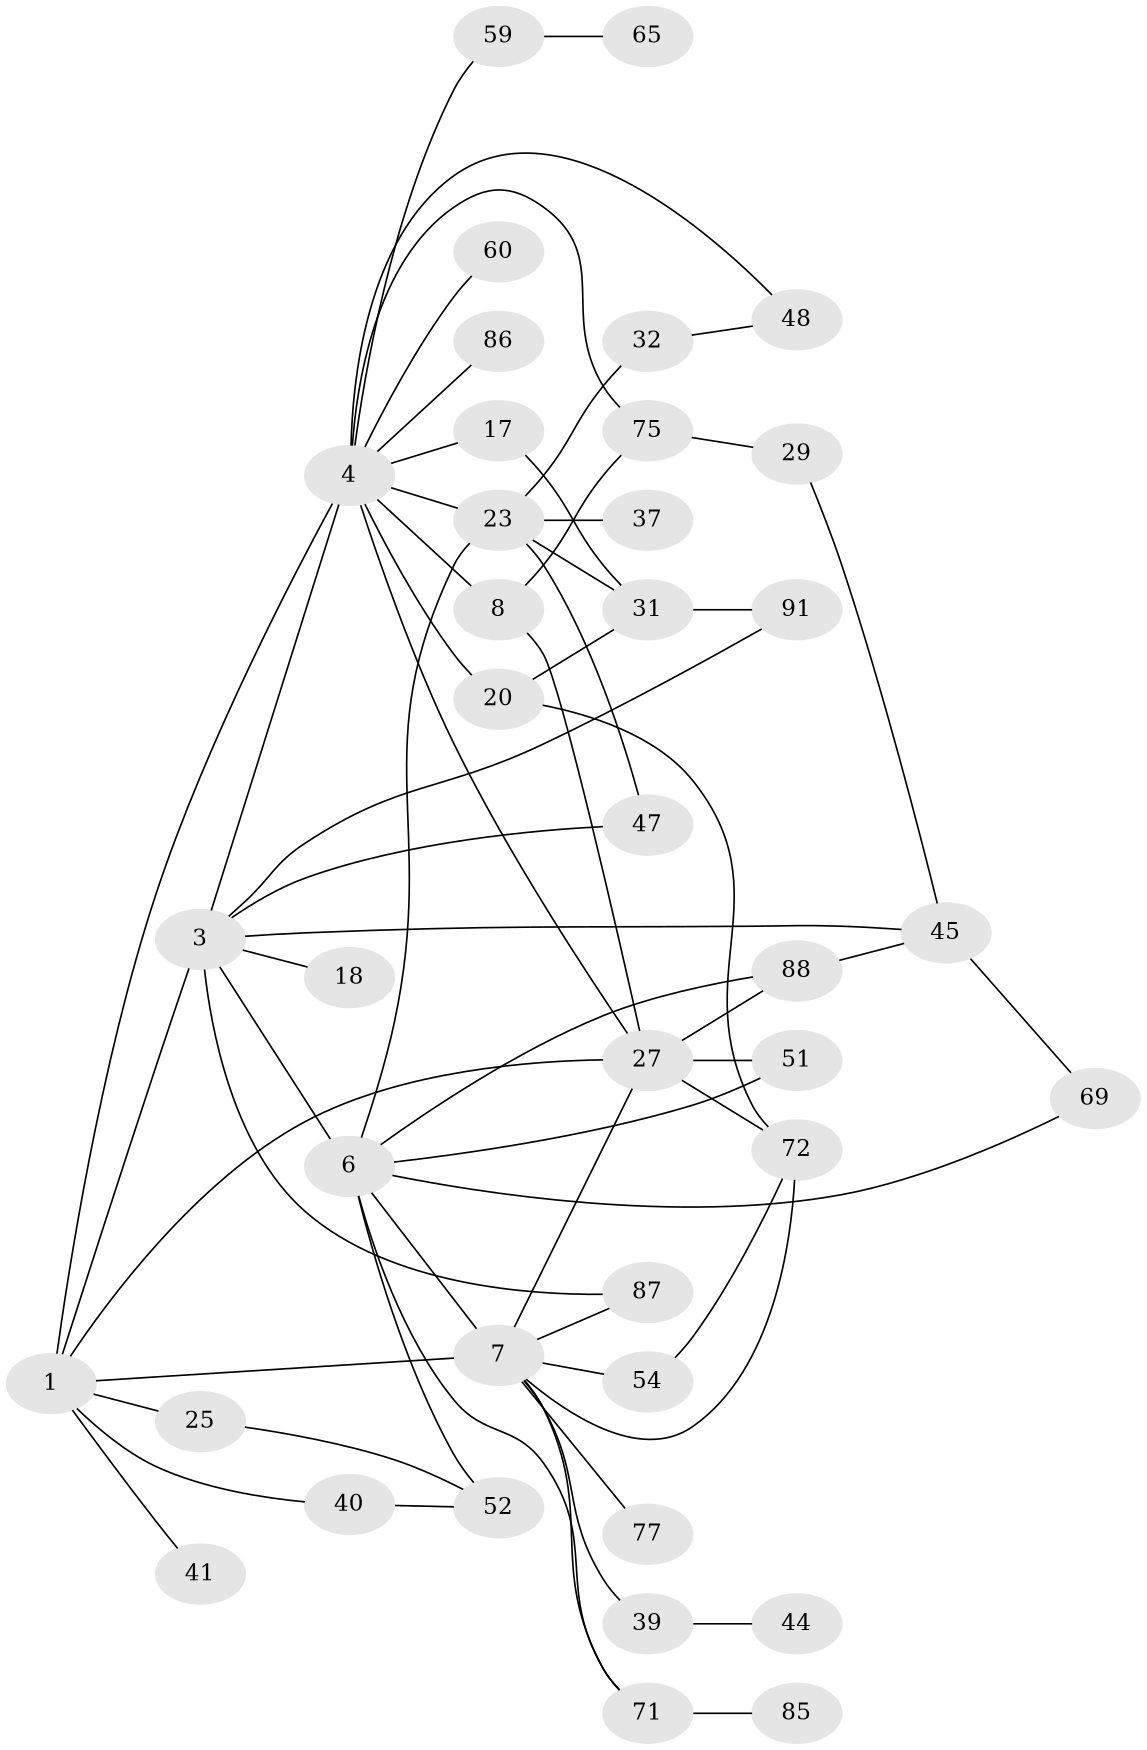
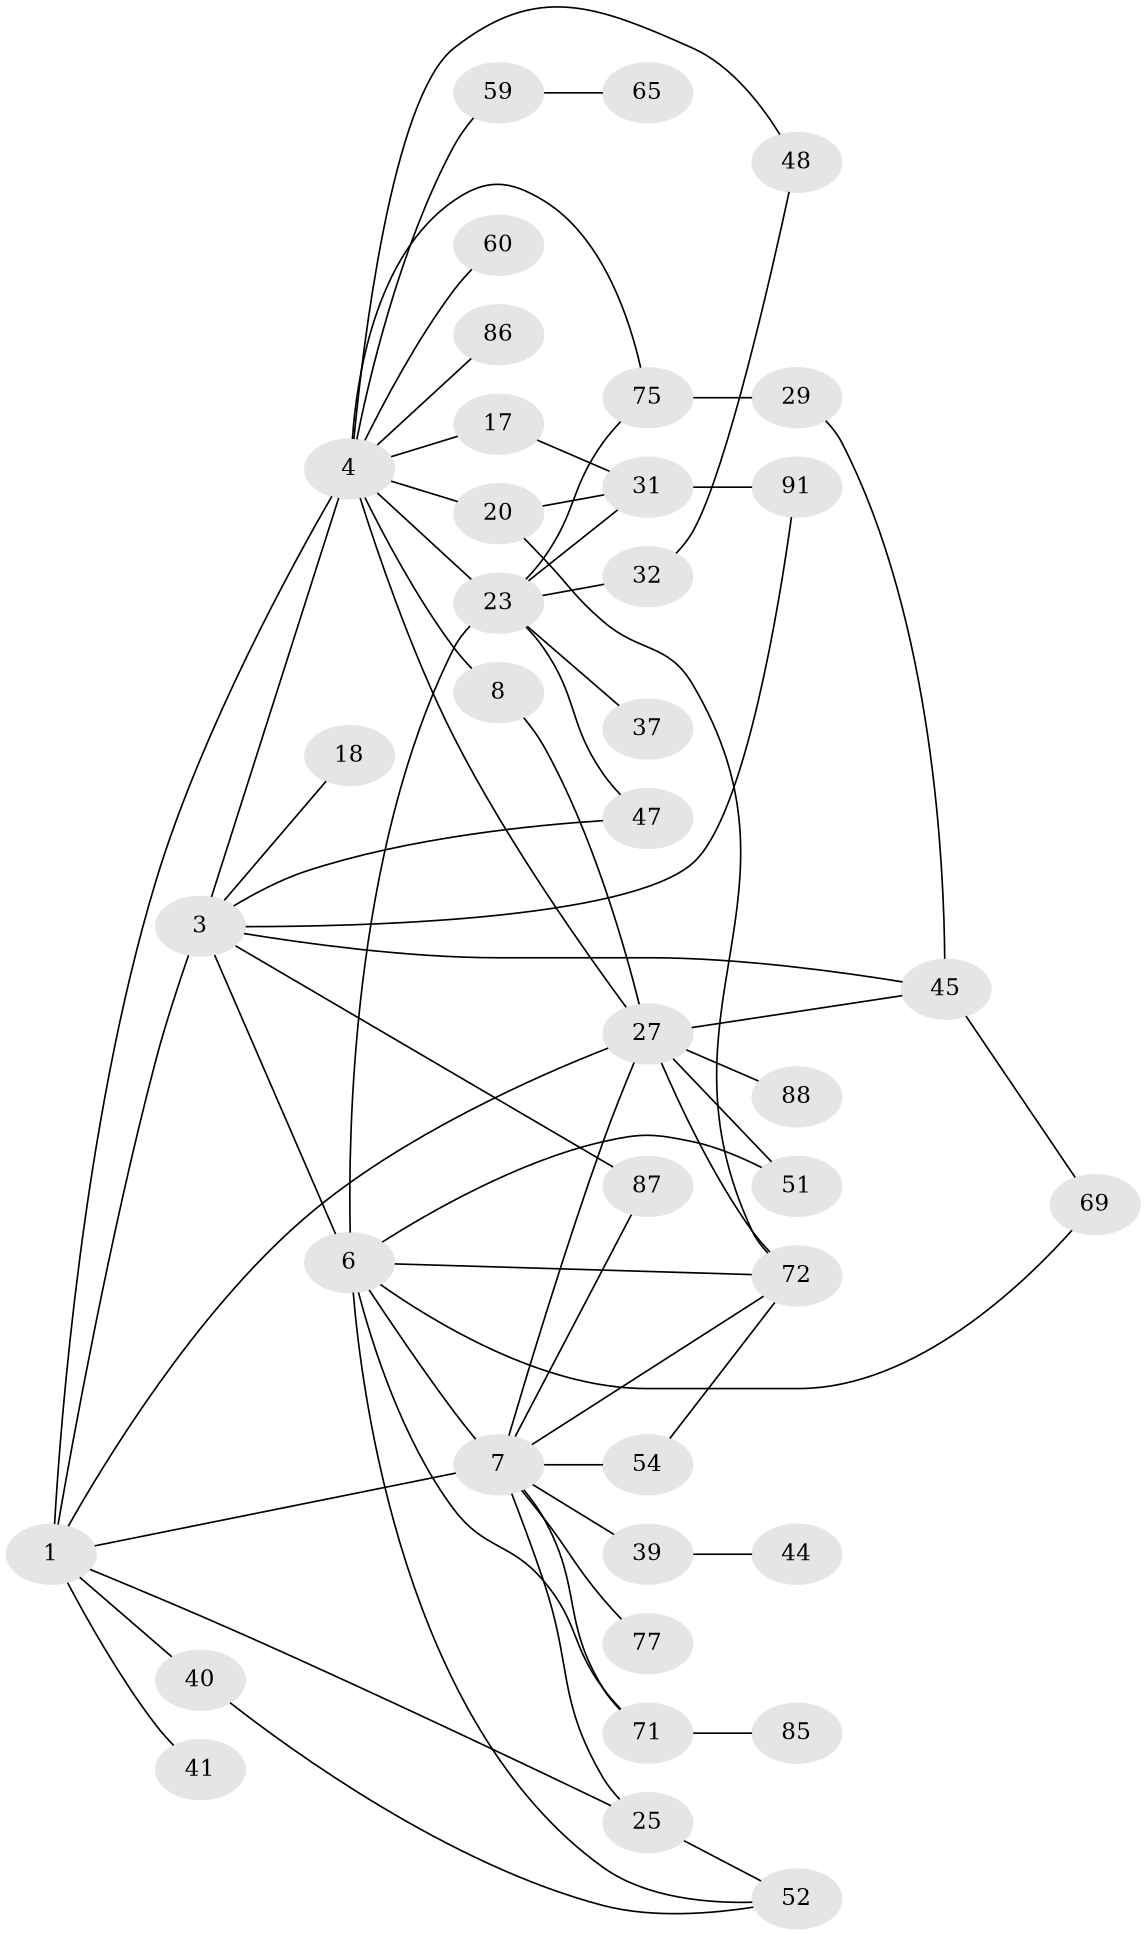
(567, 531) -> (568, 513)
(872, 952) -> (797, 1012)
(556, 1037) -> (573, 1269)
none -> (561, 1649)
